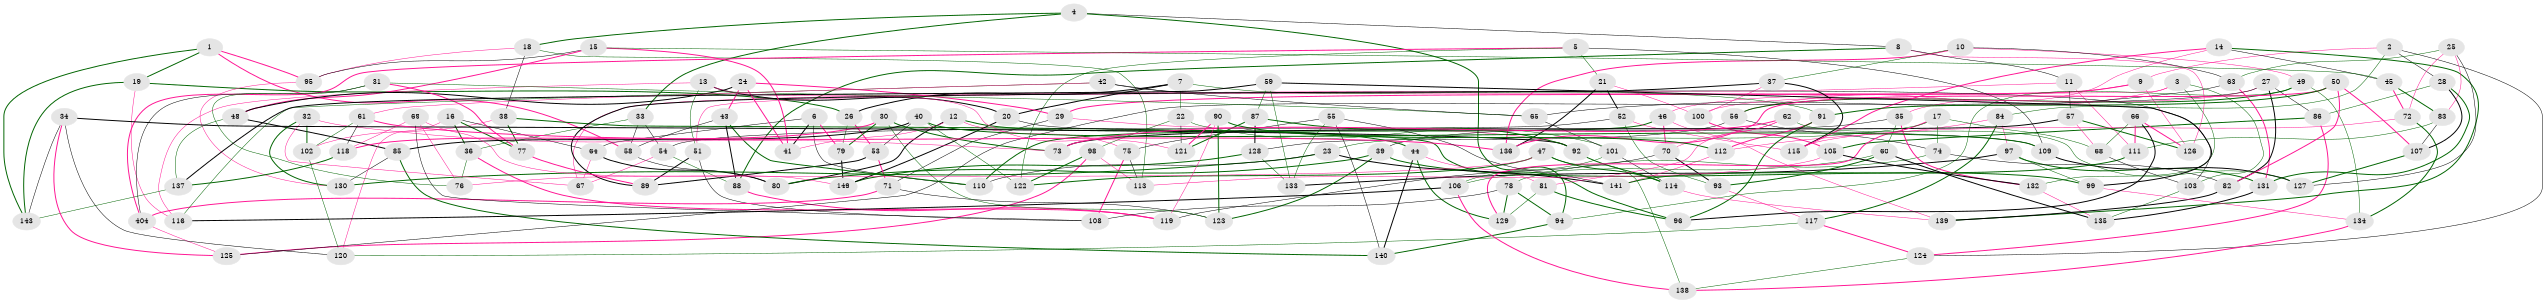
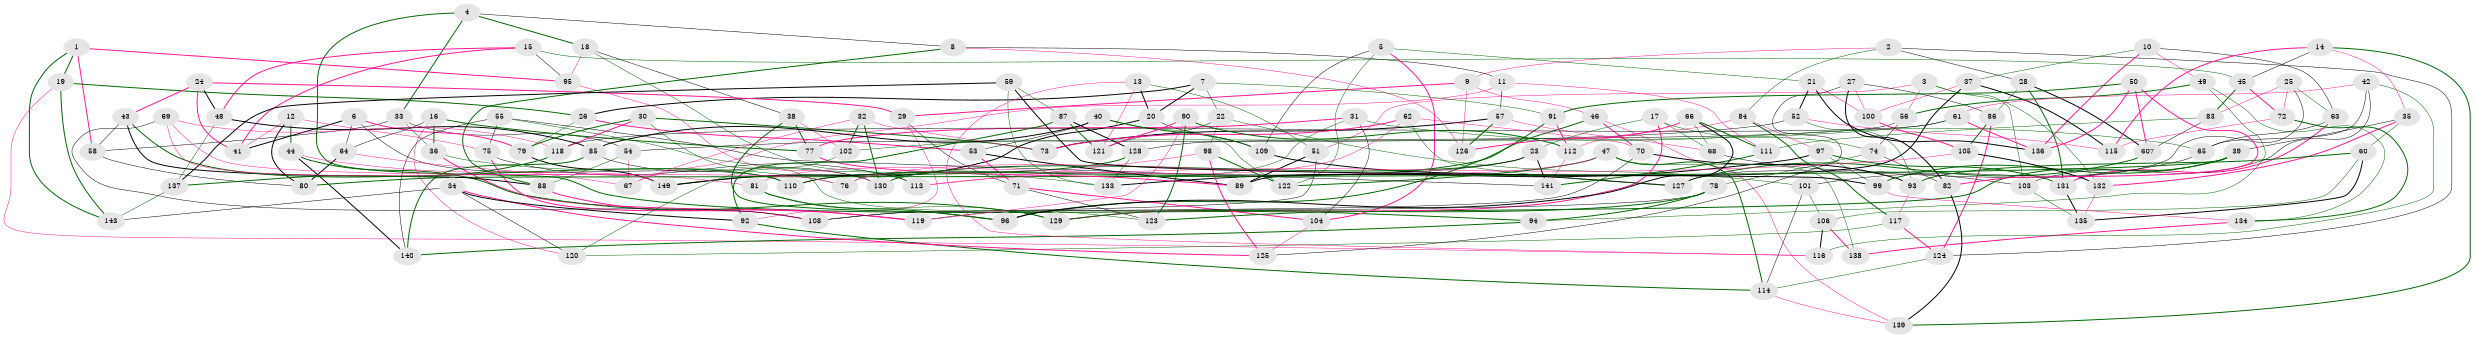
(2135, 133) -> (1728, 134)
(2417, 152) -> (2148, 152)
(142, 221) -> (1317, 221)
(1801, 274) -> (1852, 274)
